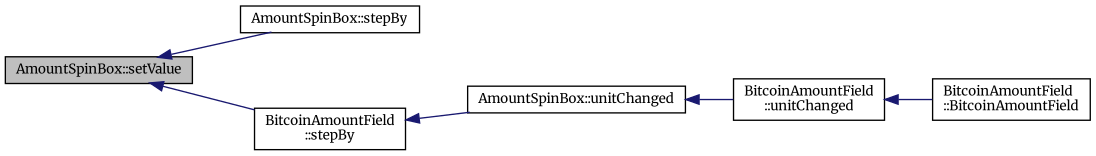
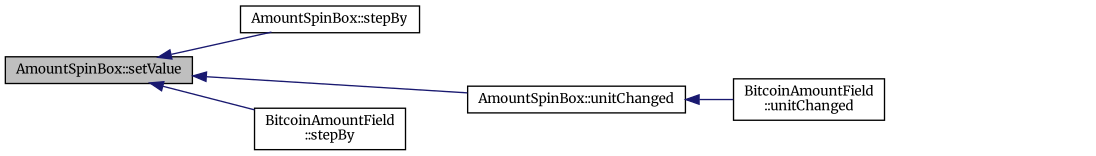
(1011, 100) -> none
(445, 115) -> (337, 85)
